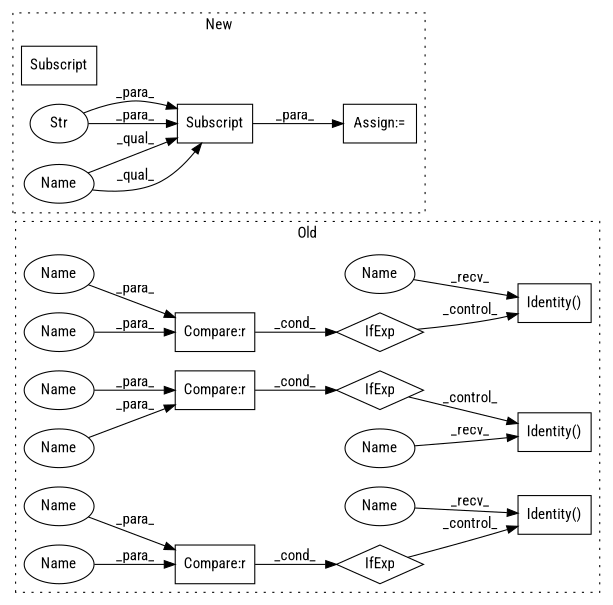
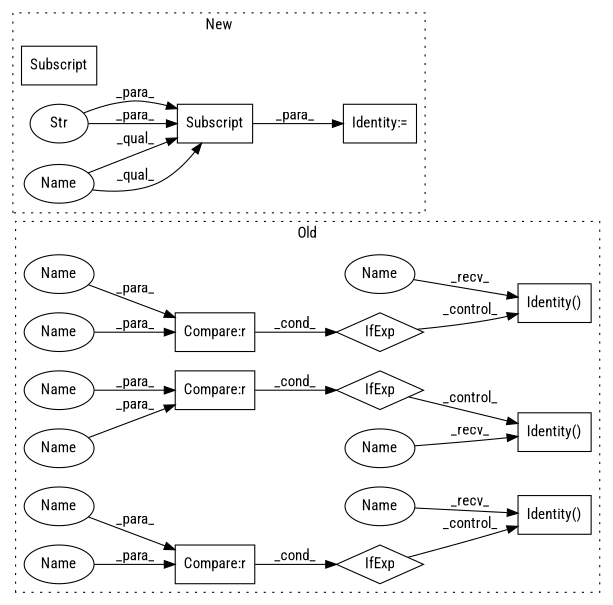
(380, 124) -> (380, 124)
